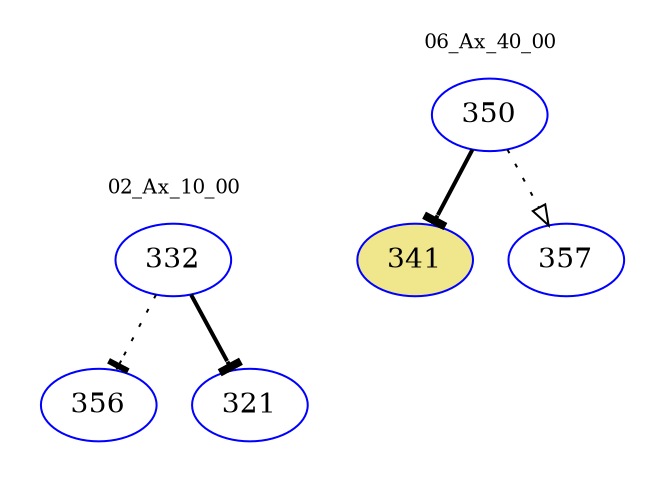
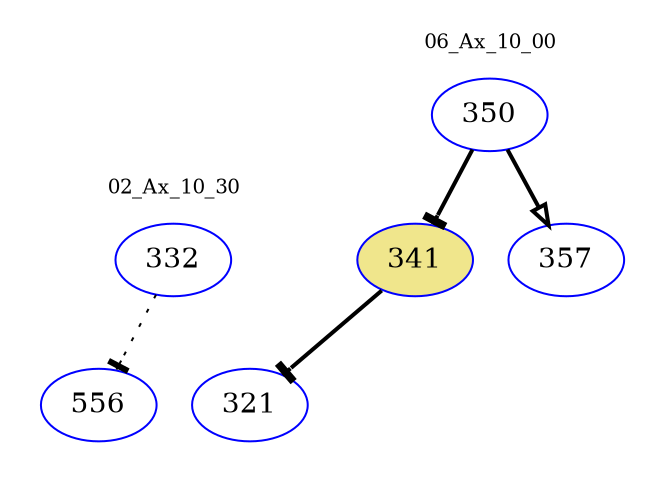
(491, 43) -> (491, 43)
(523, 178) -> (523, 178)
(174, 188) -> (174, 188)
(209, 328) -> (339, 327)
(99, 405) -> (99, 405)
